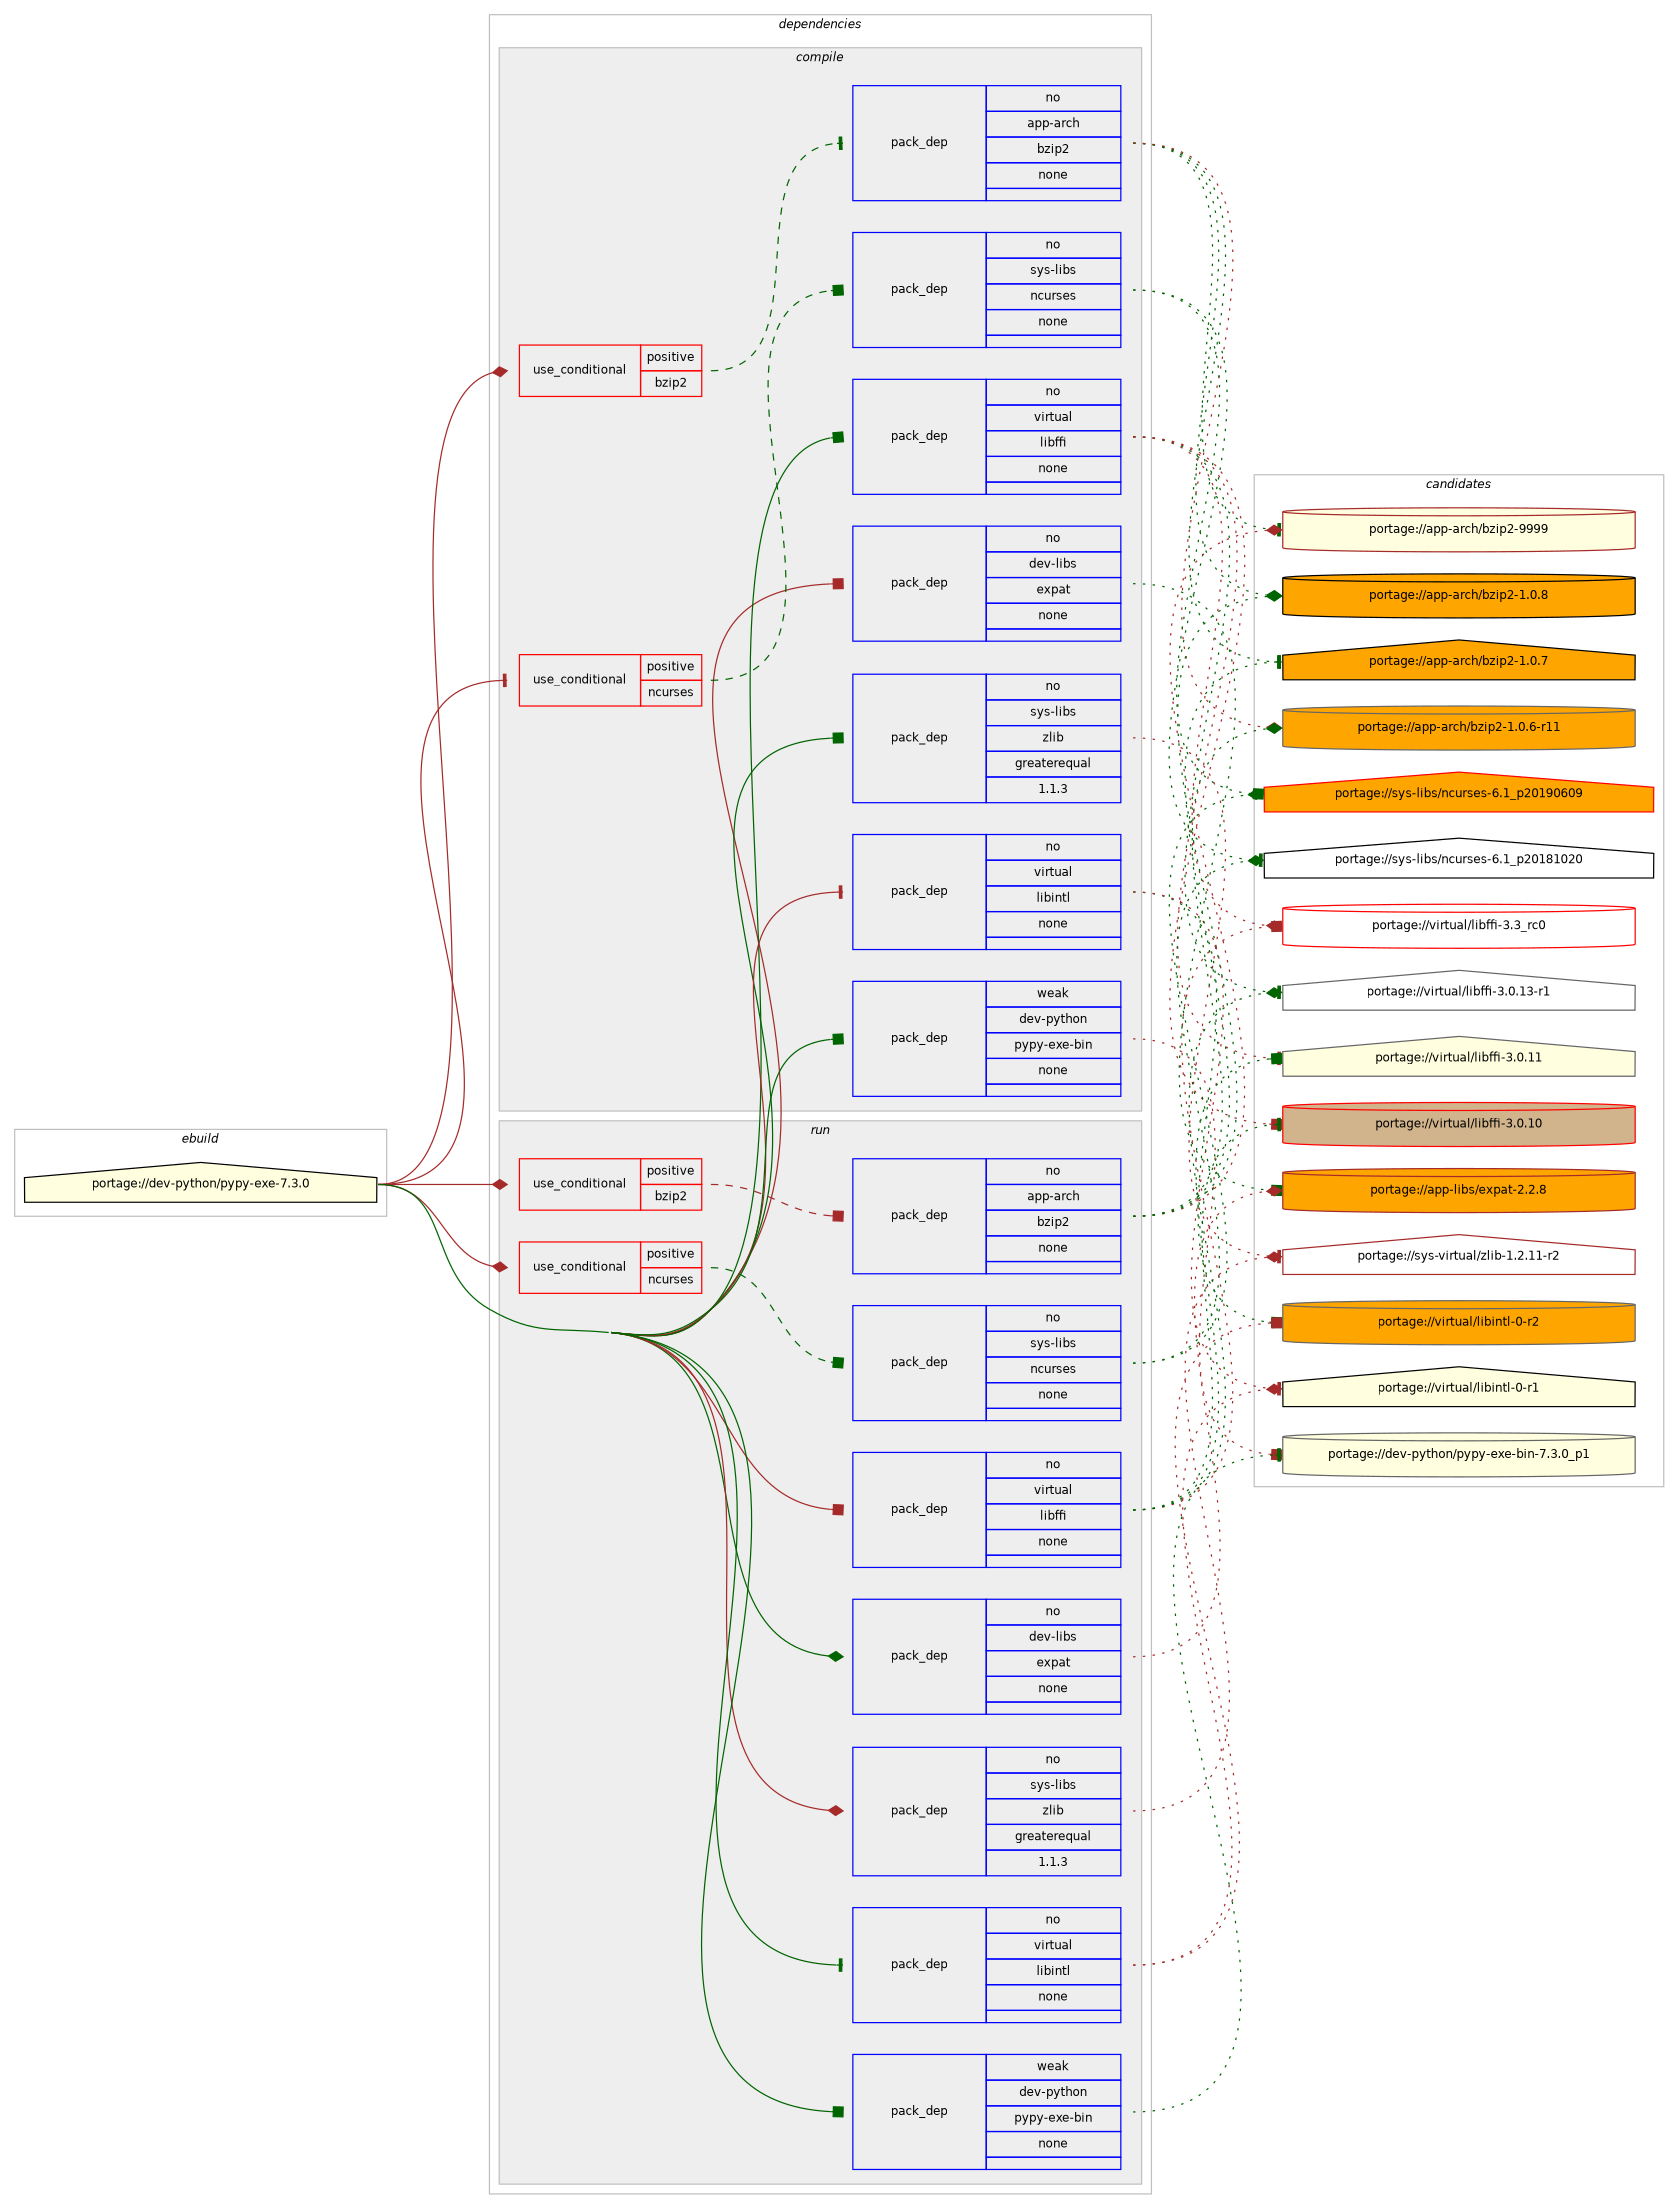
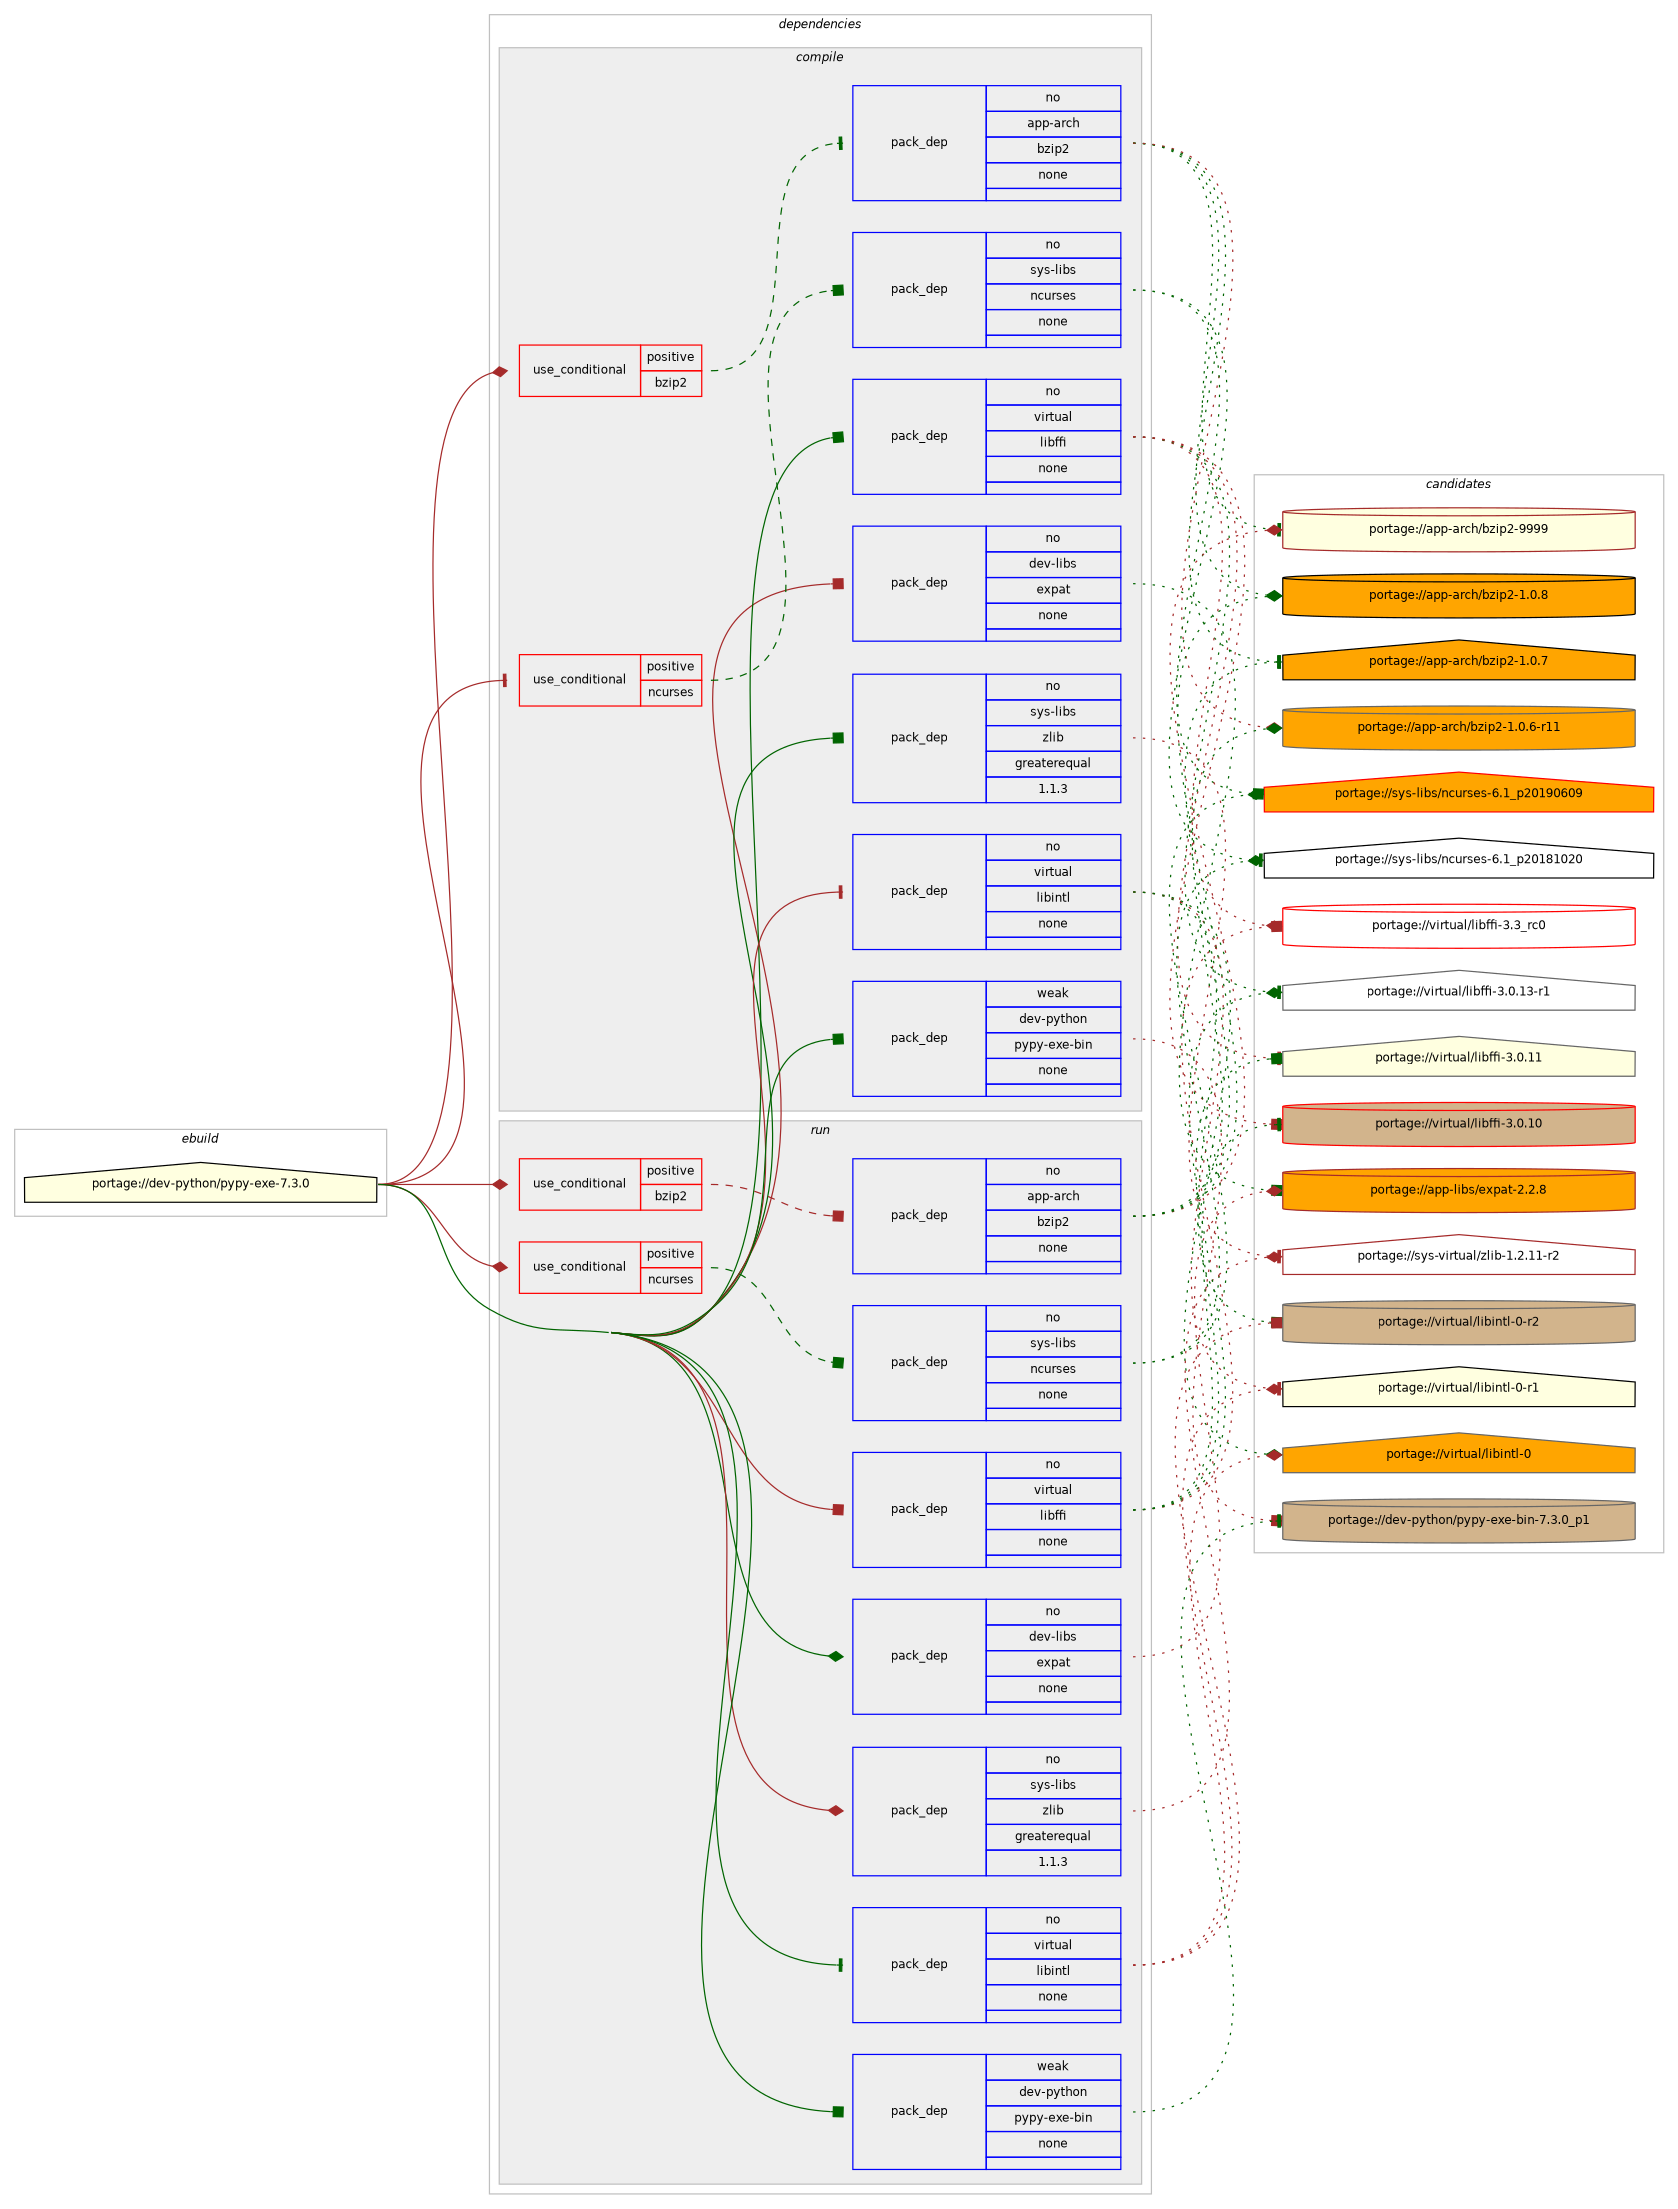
(1459, 1323) -> (1459, 1323)
(1459, 1455) -> (1459, 1521)
none -> (1459, 1455)
